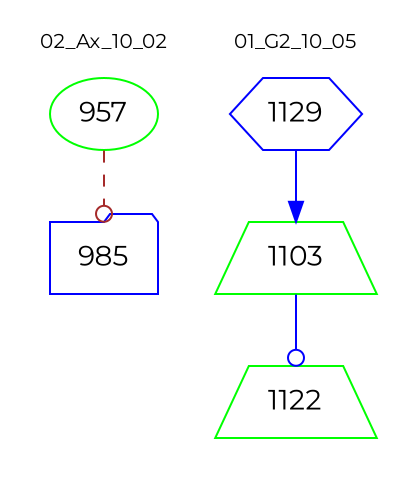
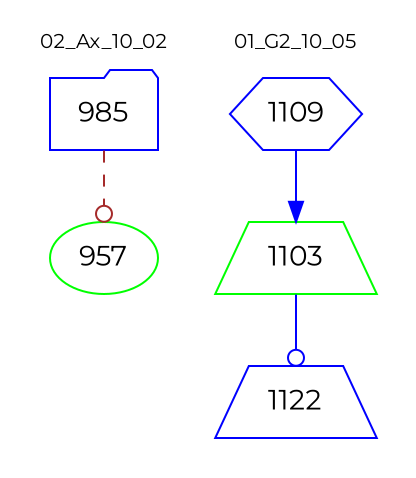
(296, 114) -> (296, 114)
(104, 178) -> (104, 178)
(296, 402) -> (296, 402)
